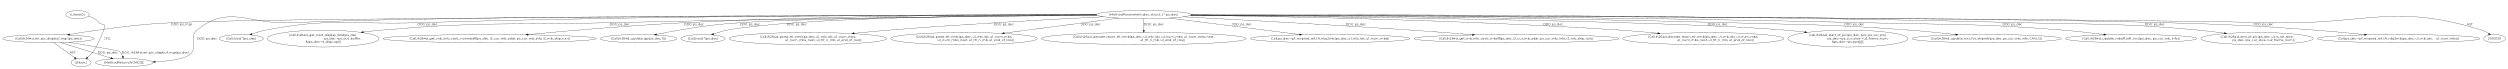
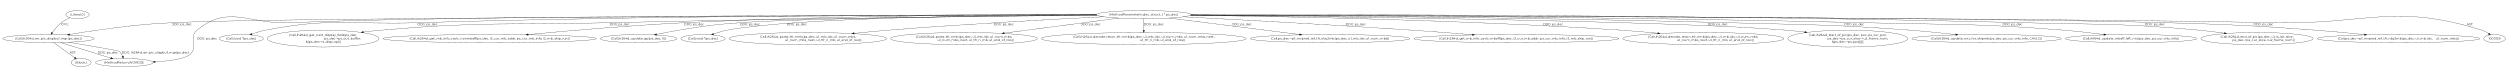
(182, 24) -> (182, 24)
(102, 34) -> (60, 24)
(2131, 39) -> (2131, 39)
(2495, 39) -> (2495, 39)
